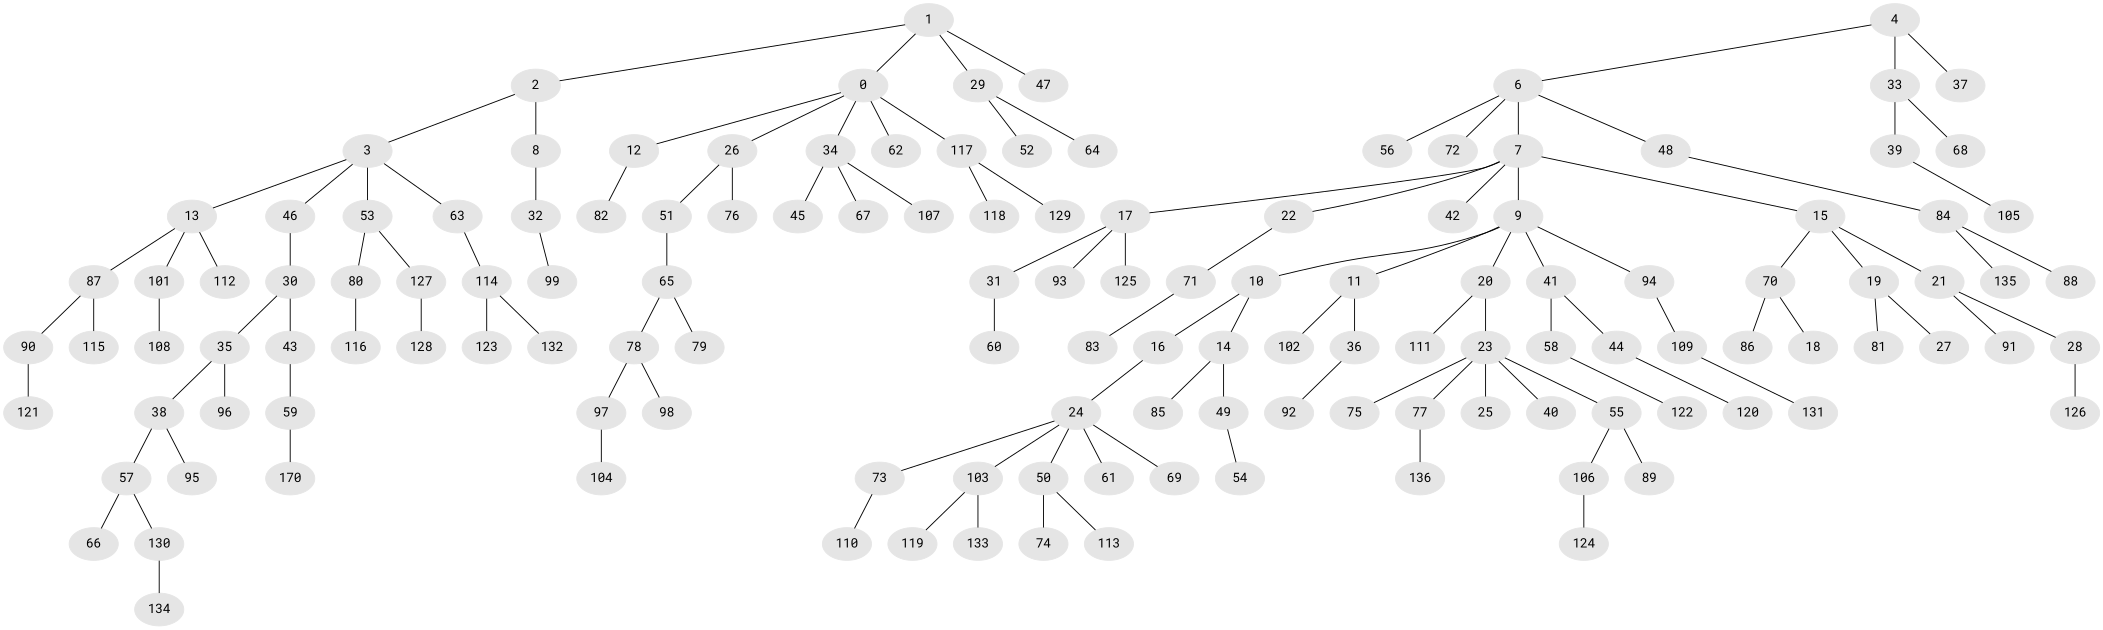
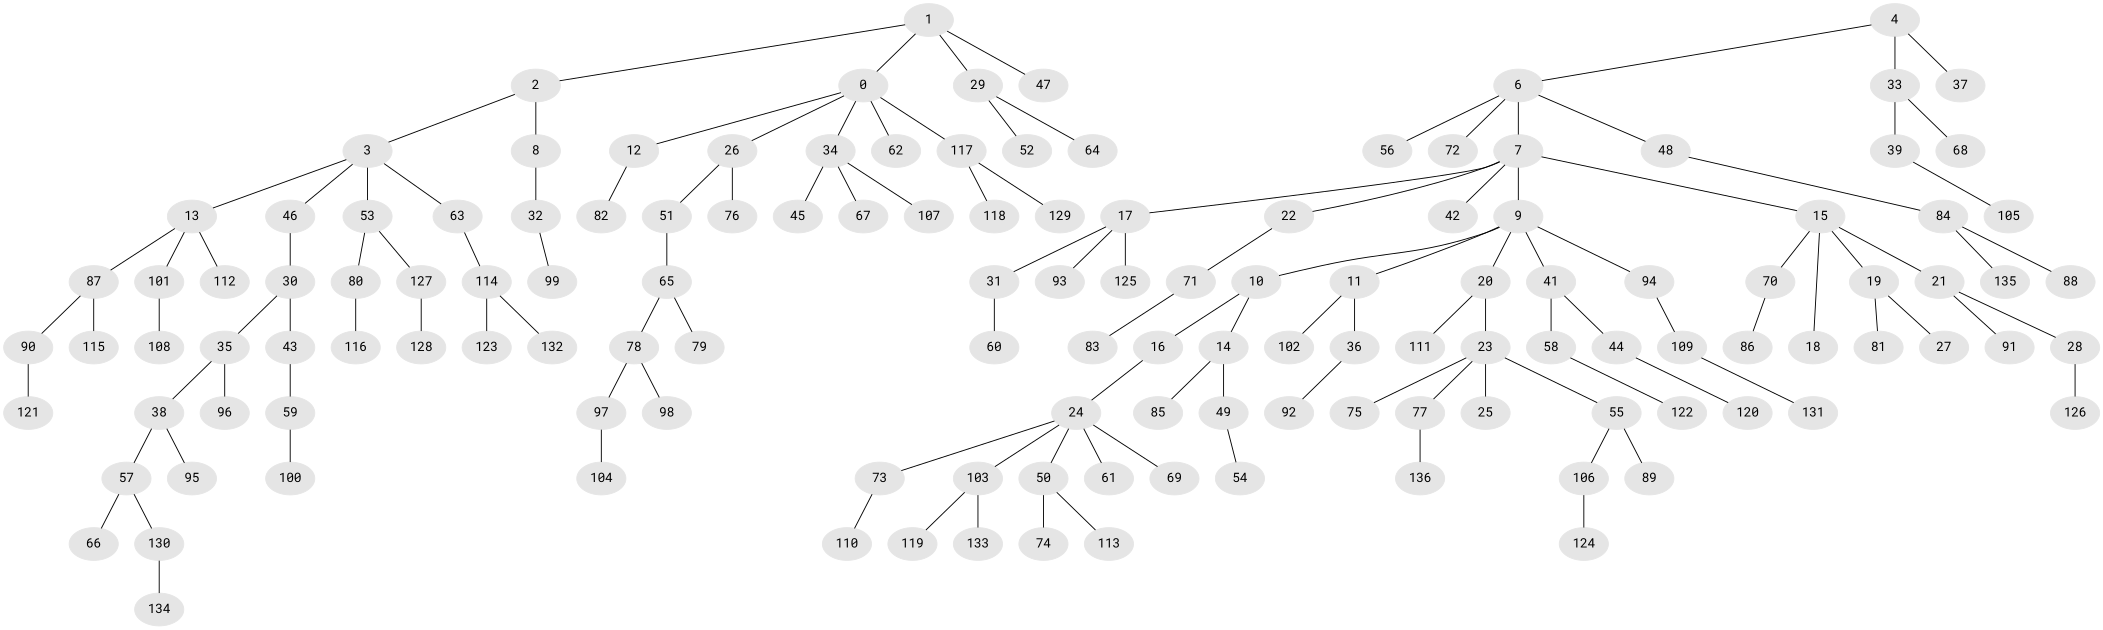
(1792, 315) -> (1817, 282)
(1551, 413) -> none
(290, 479) -> (290, 479)
